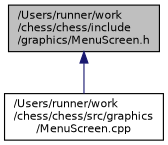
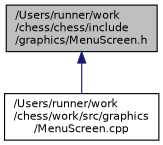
(84, 117) -> (82, 117)
